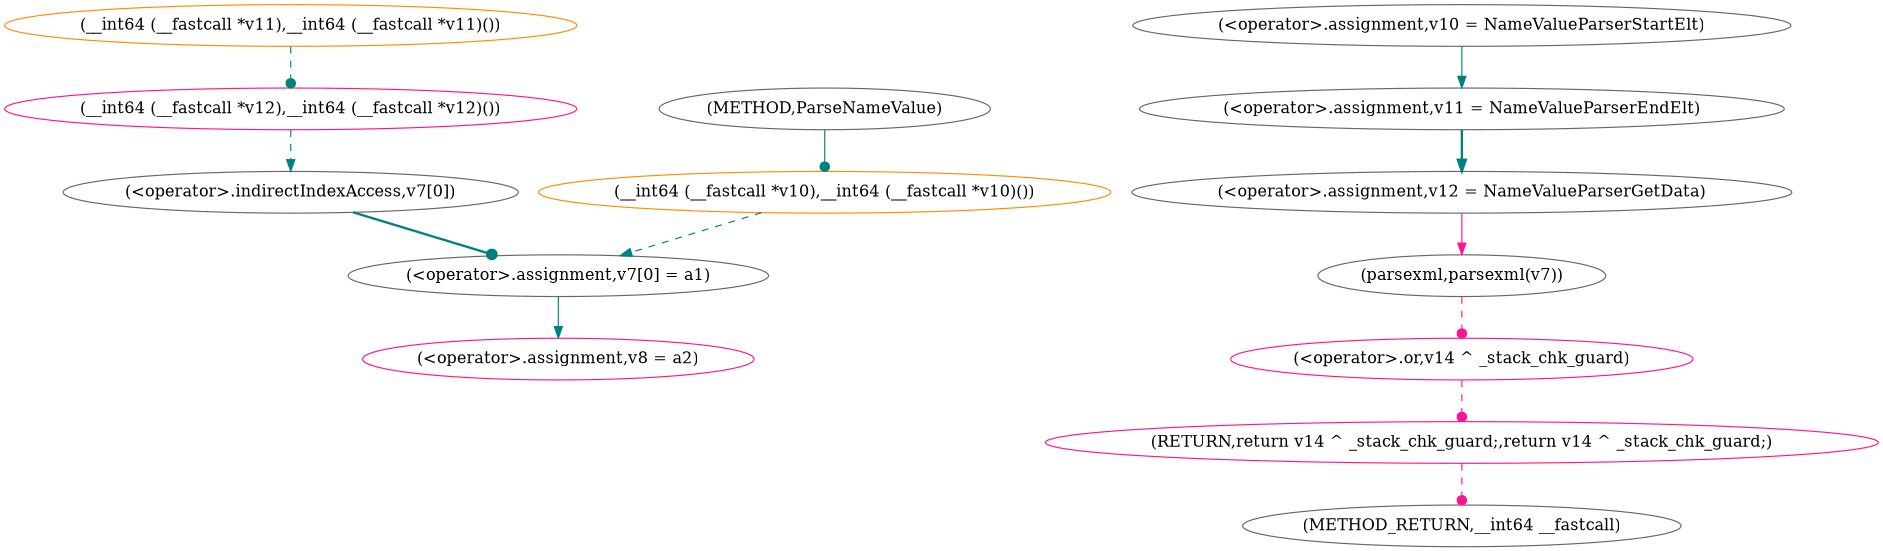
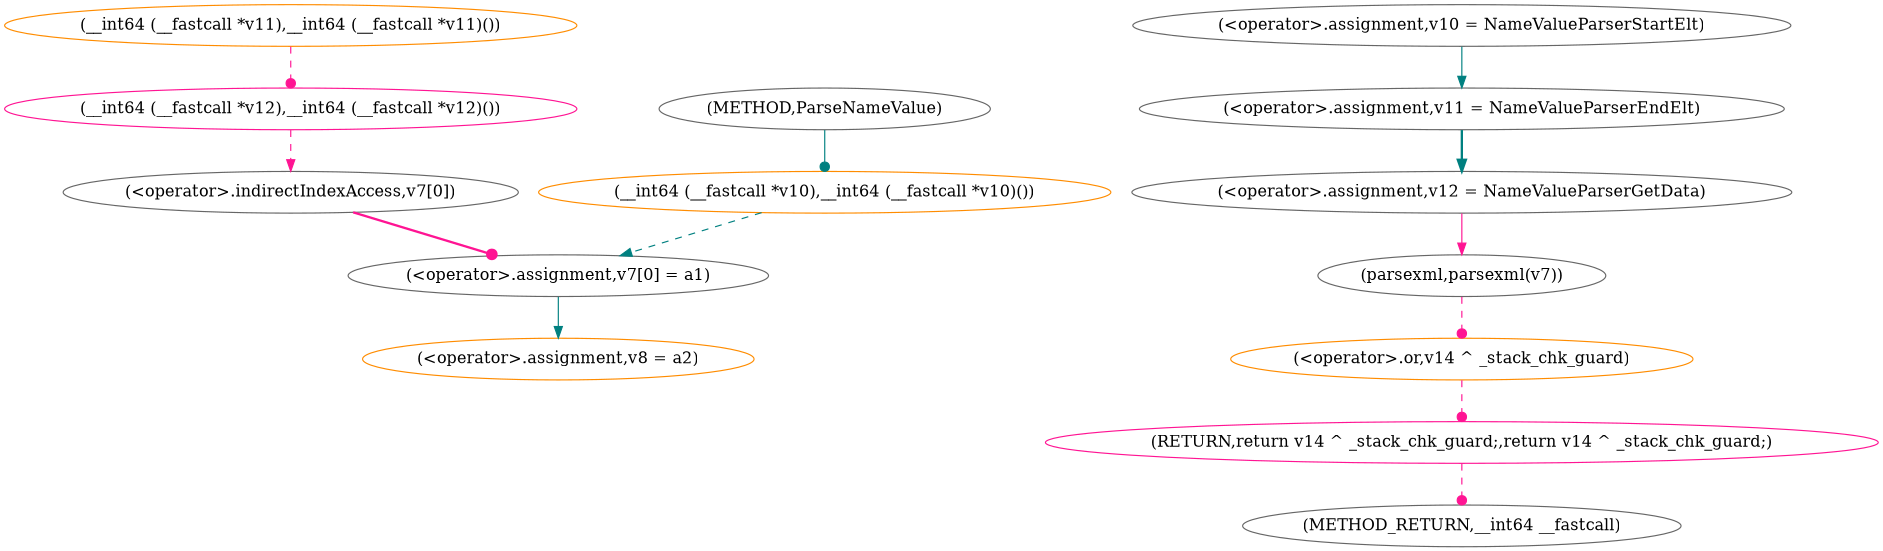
(291, 63) -> (291, 63)
(291, 145) -> (291, 145)
(420, 233) -> (420, 233)
(558, 359) -> (558, 359)
(1462, 359) -> (1462, 359)
